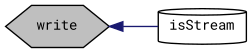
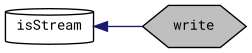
(141, 26) -> (125, 26)
